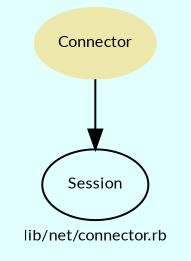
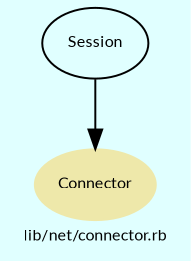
(95, 104) -> (95, 104)
